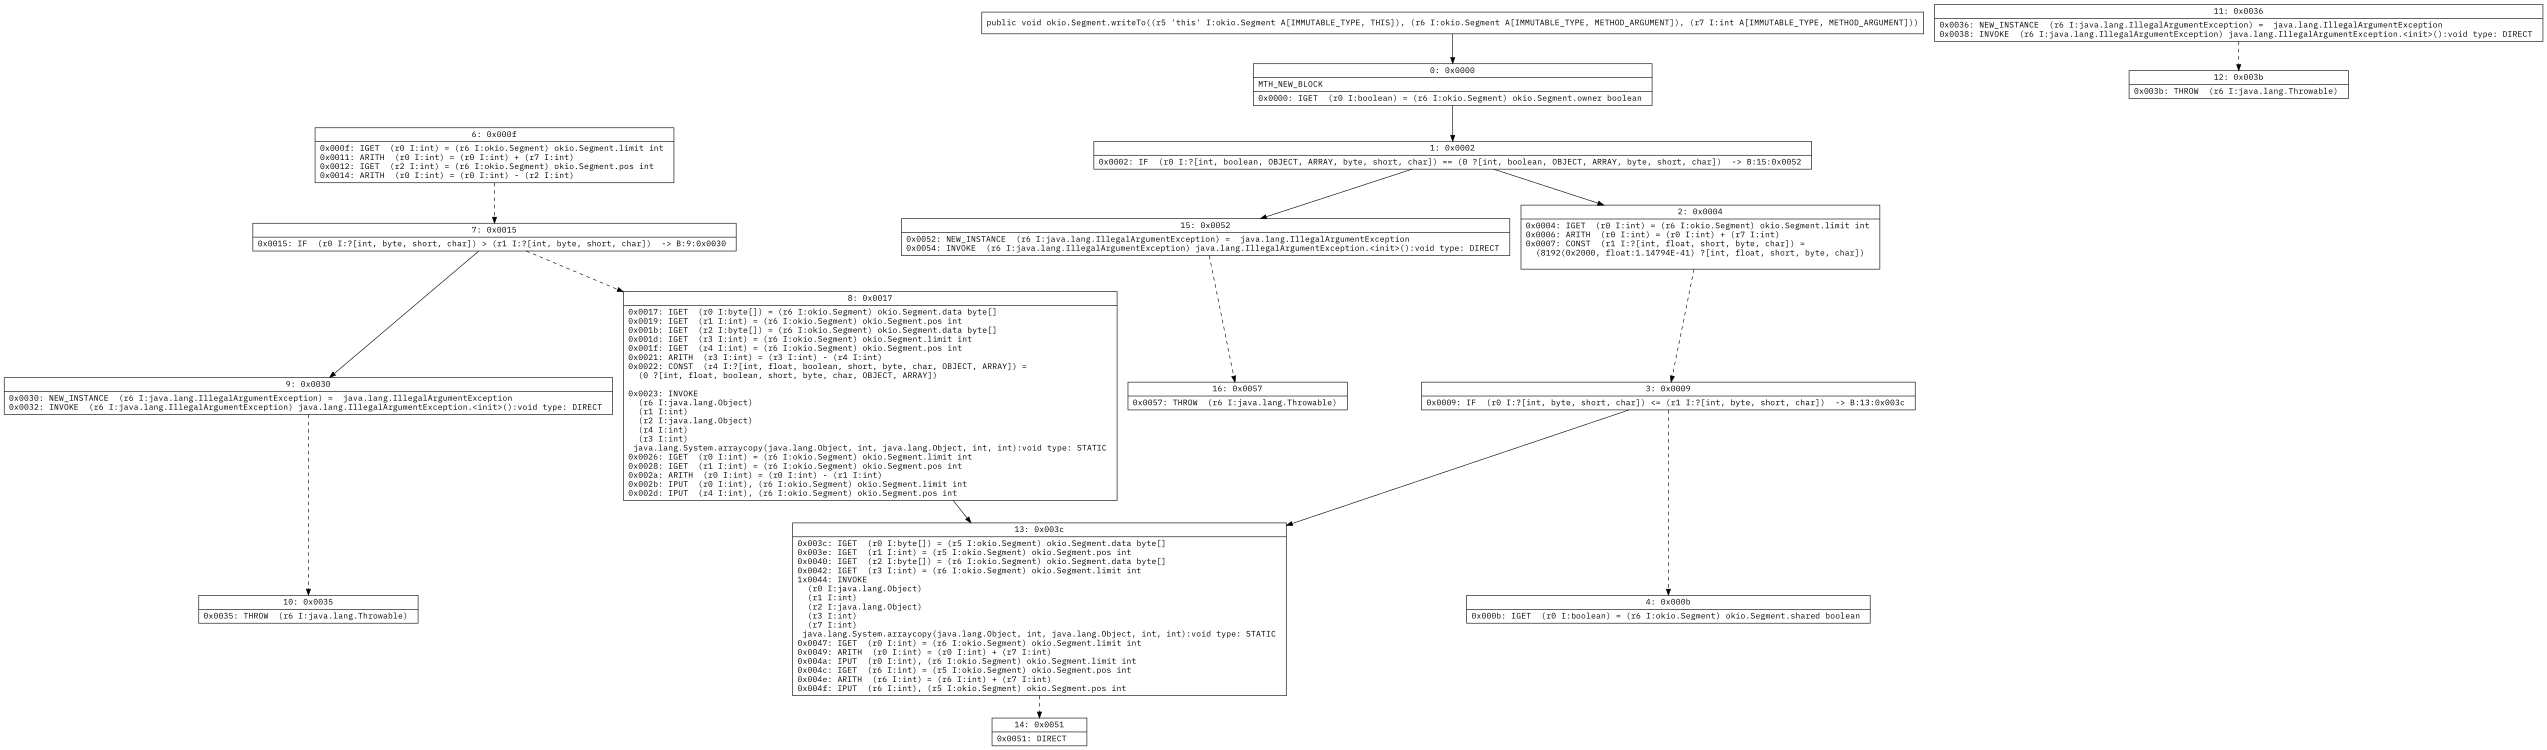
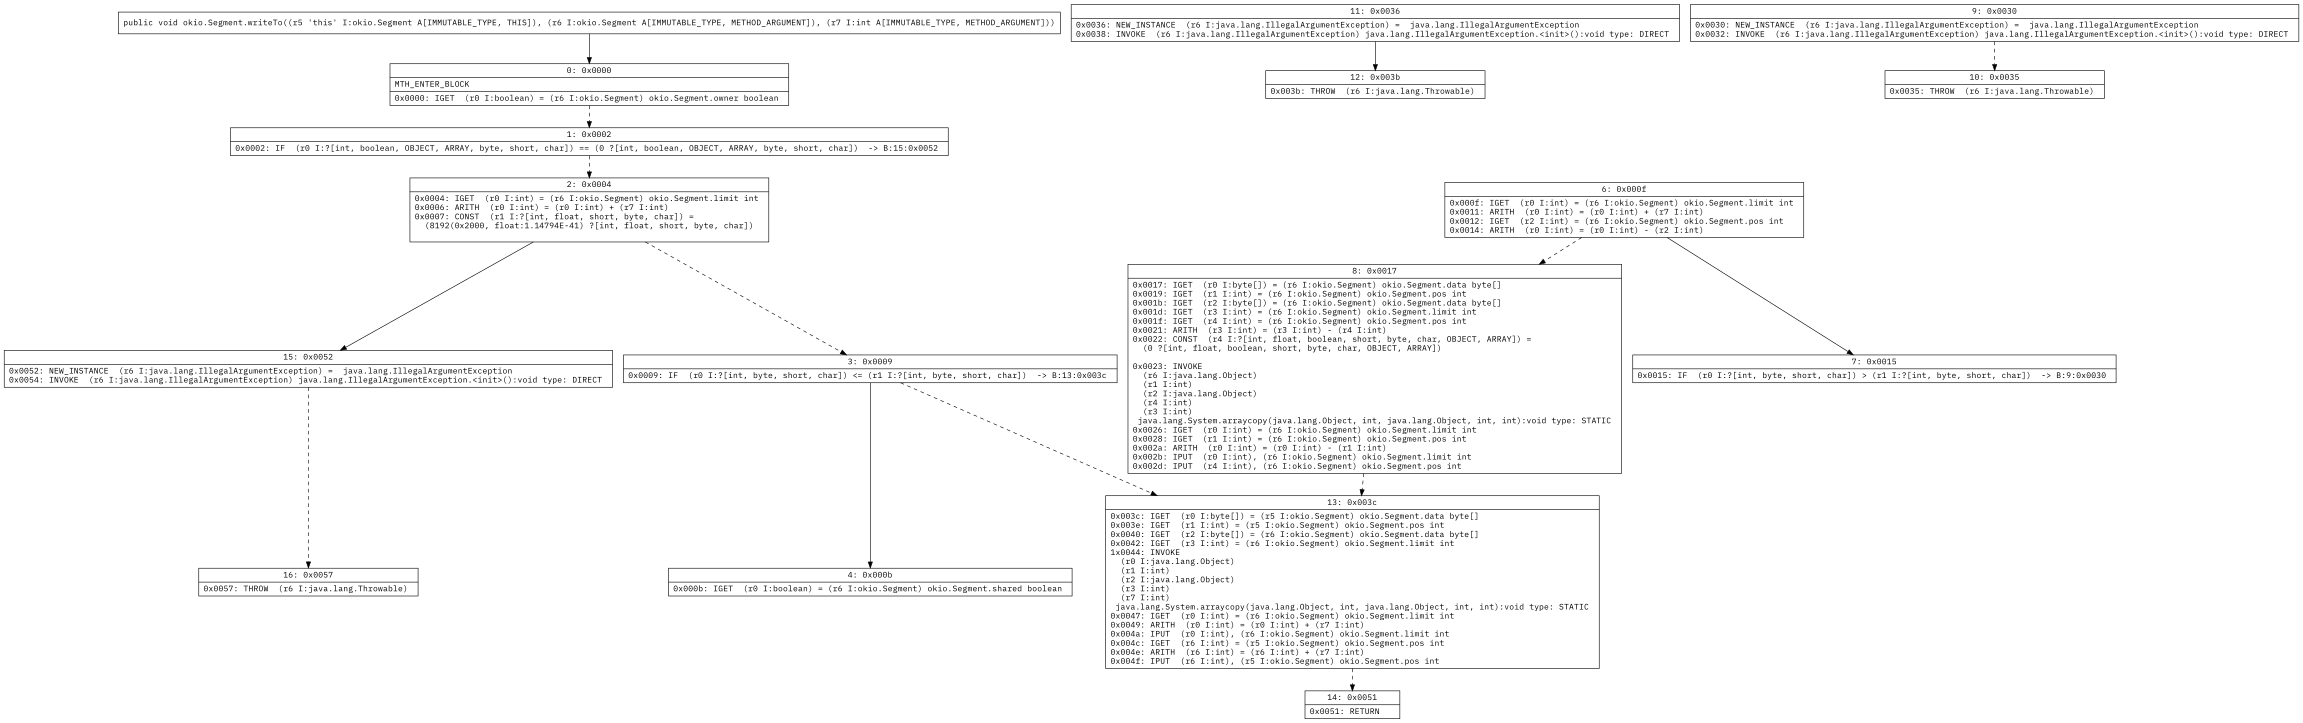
(2239, 53) -> (1375, 53)
(1291, 84) -> (432, 84)
(1453, 120) -> (589, 114)
(1546, 186) -> (589, 164)
(1339, 193) -> (440, 295)
(495, 200) -> (1757, 295)
(572, 270) -> (1563, 249)
(407, 312) -> none
(1461, 467) -> (1026, 438)
(1668, 500) -> (870, 472)
(960, 509) -> (1363, 482)
(1039, 739) -> (1352, 711)
